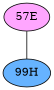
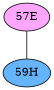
(27, 73) -> (27, 73)
